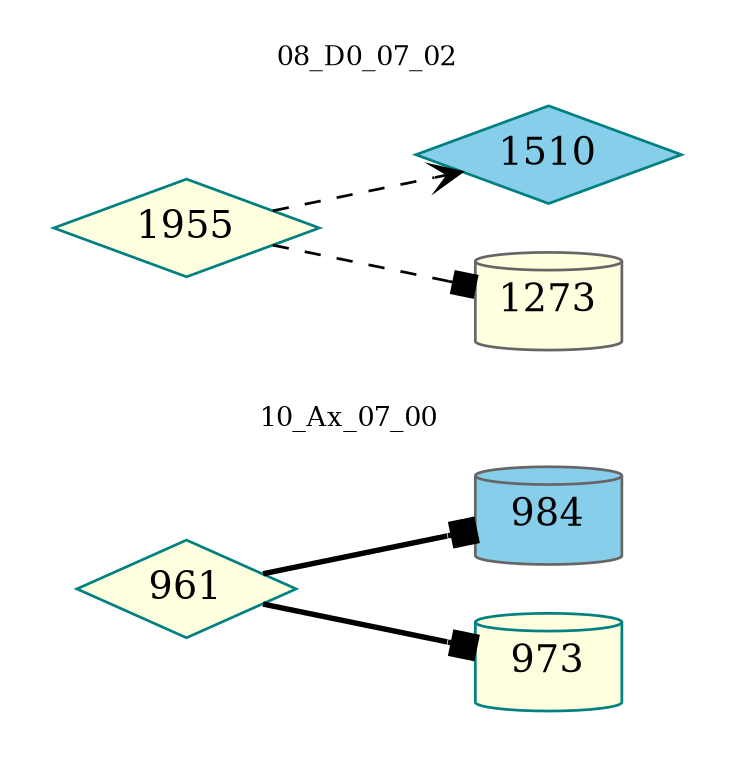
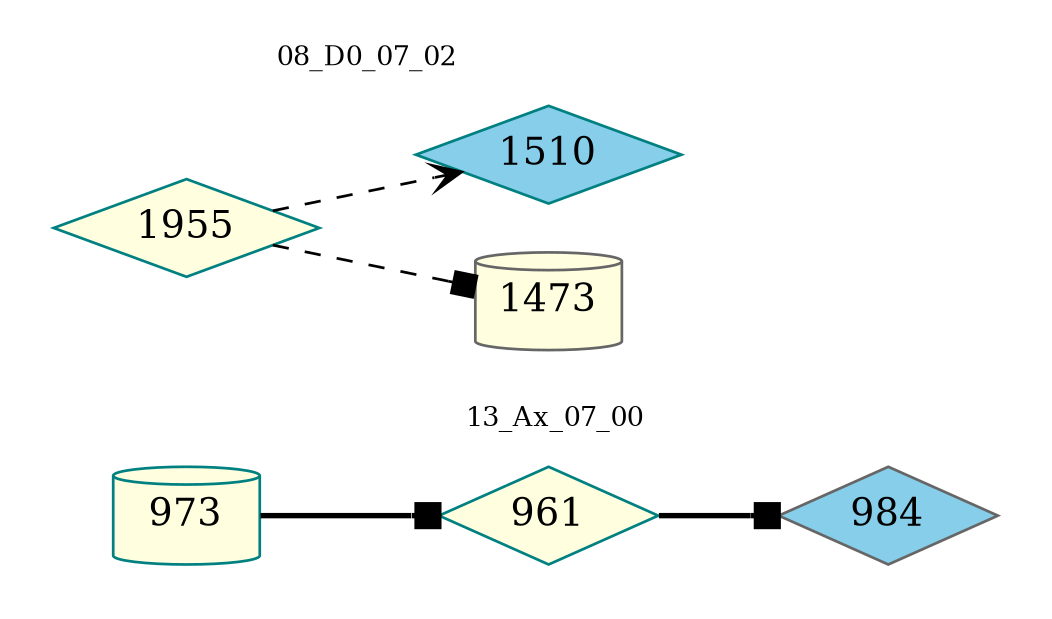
(549, 301) -> (549, 301)
(349, 419) -> (556, 419)
(549, 516) -> (888, 516)
(355, 623) -> (336, 516)
